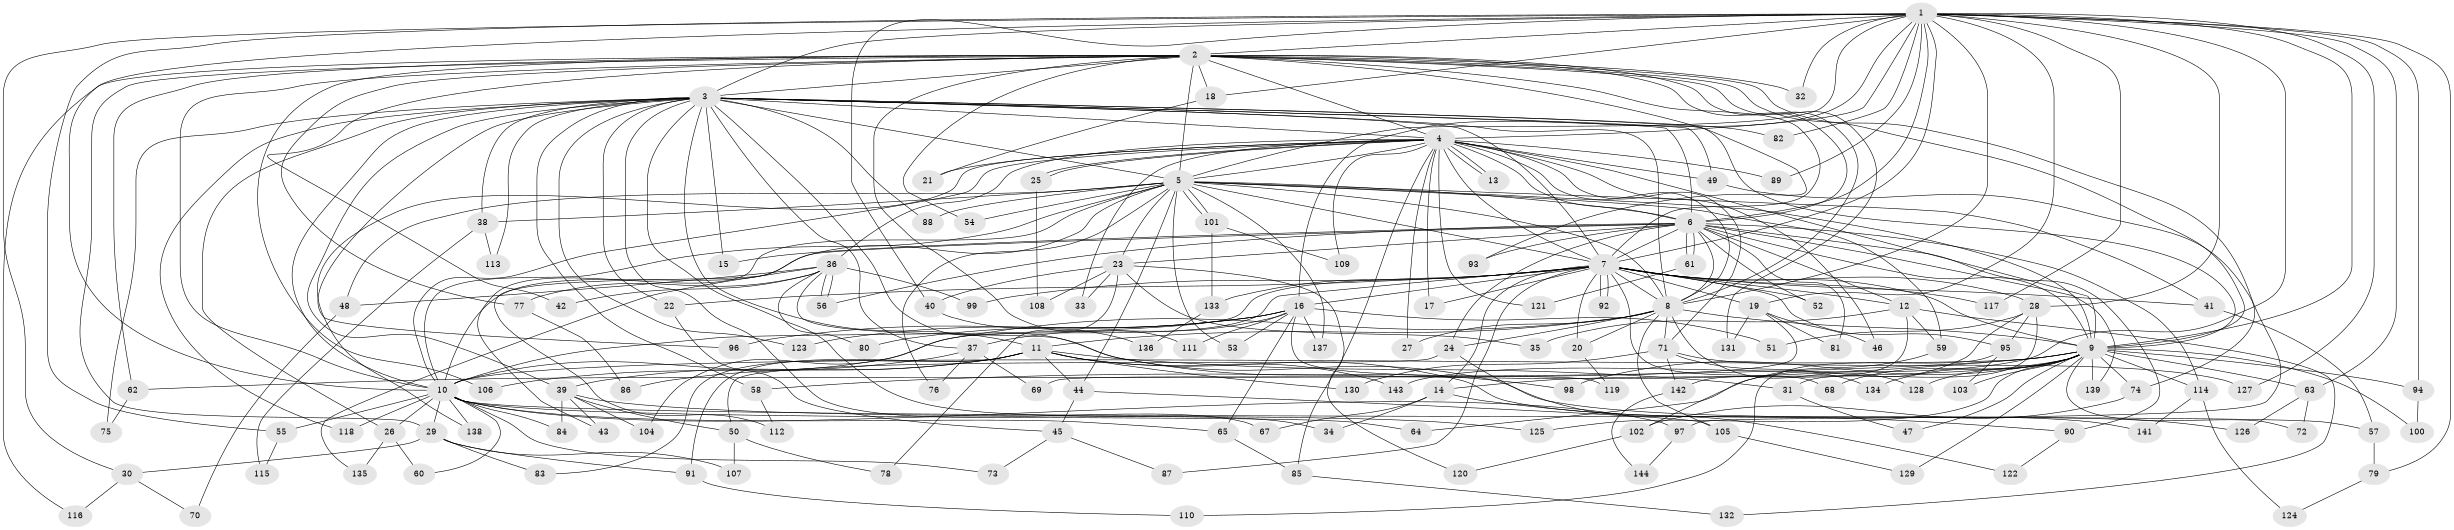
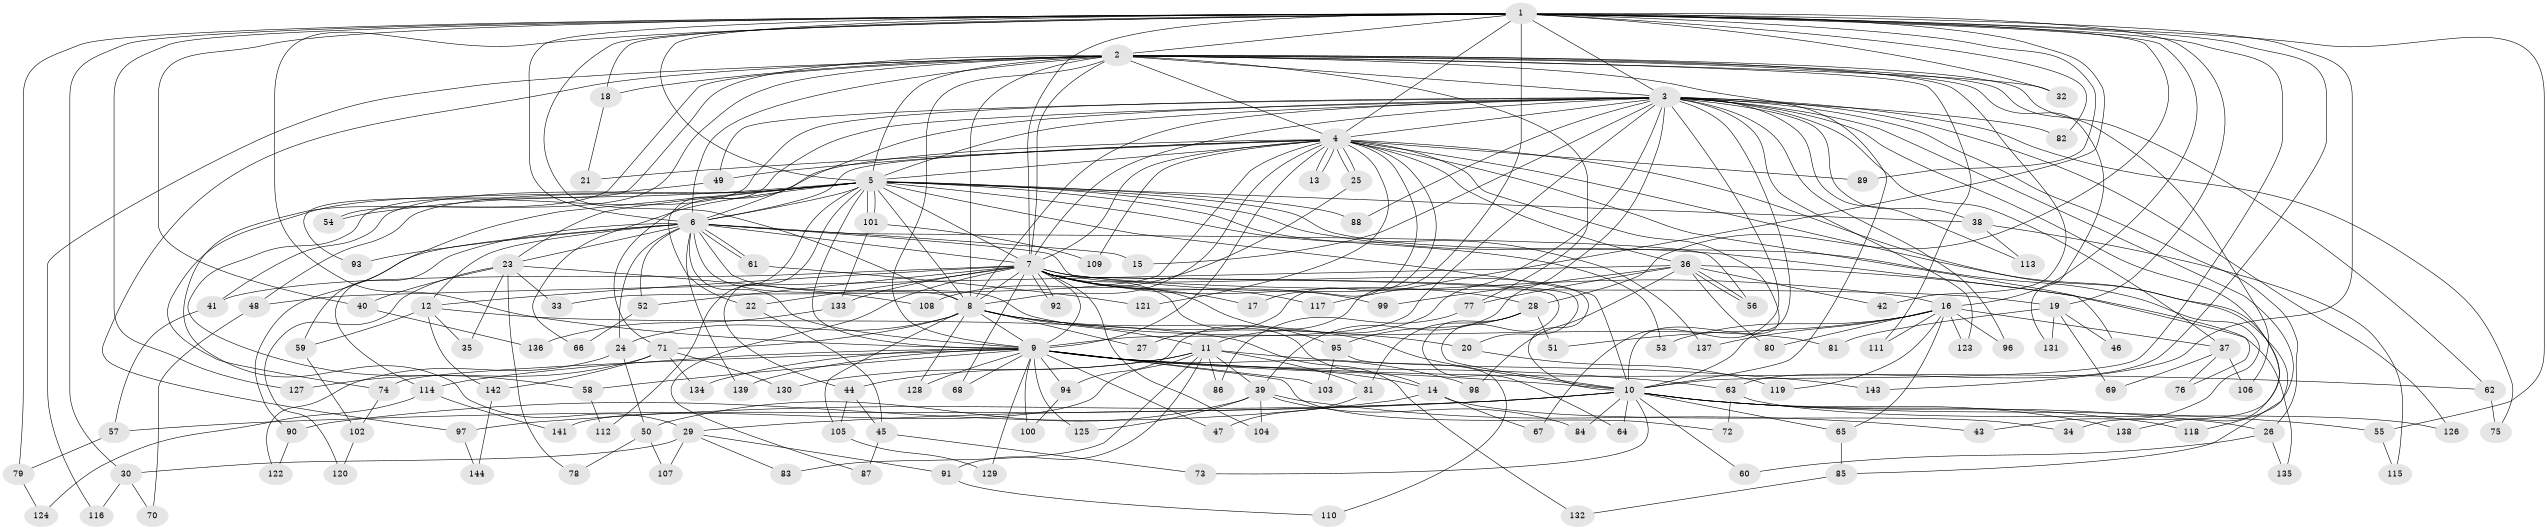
none -> (579, 349)
